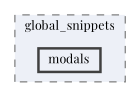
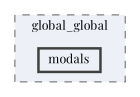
(70, 27) -> (70, 27)
